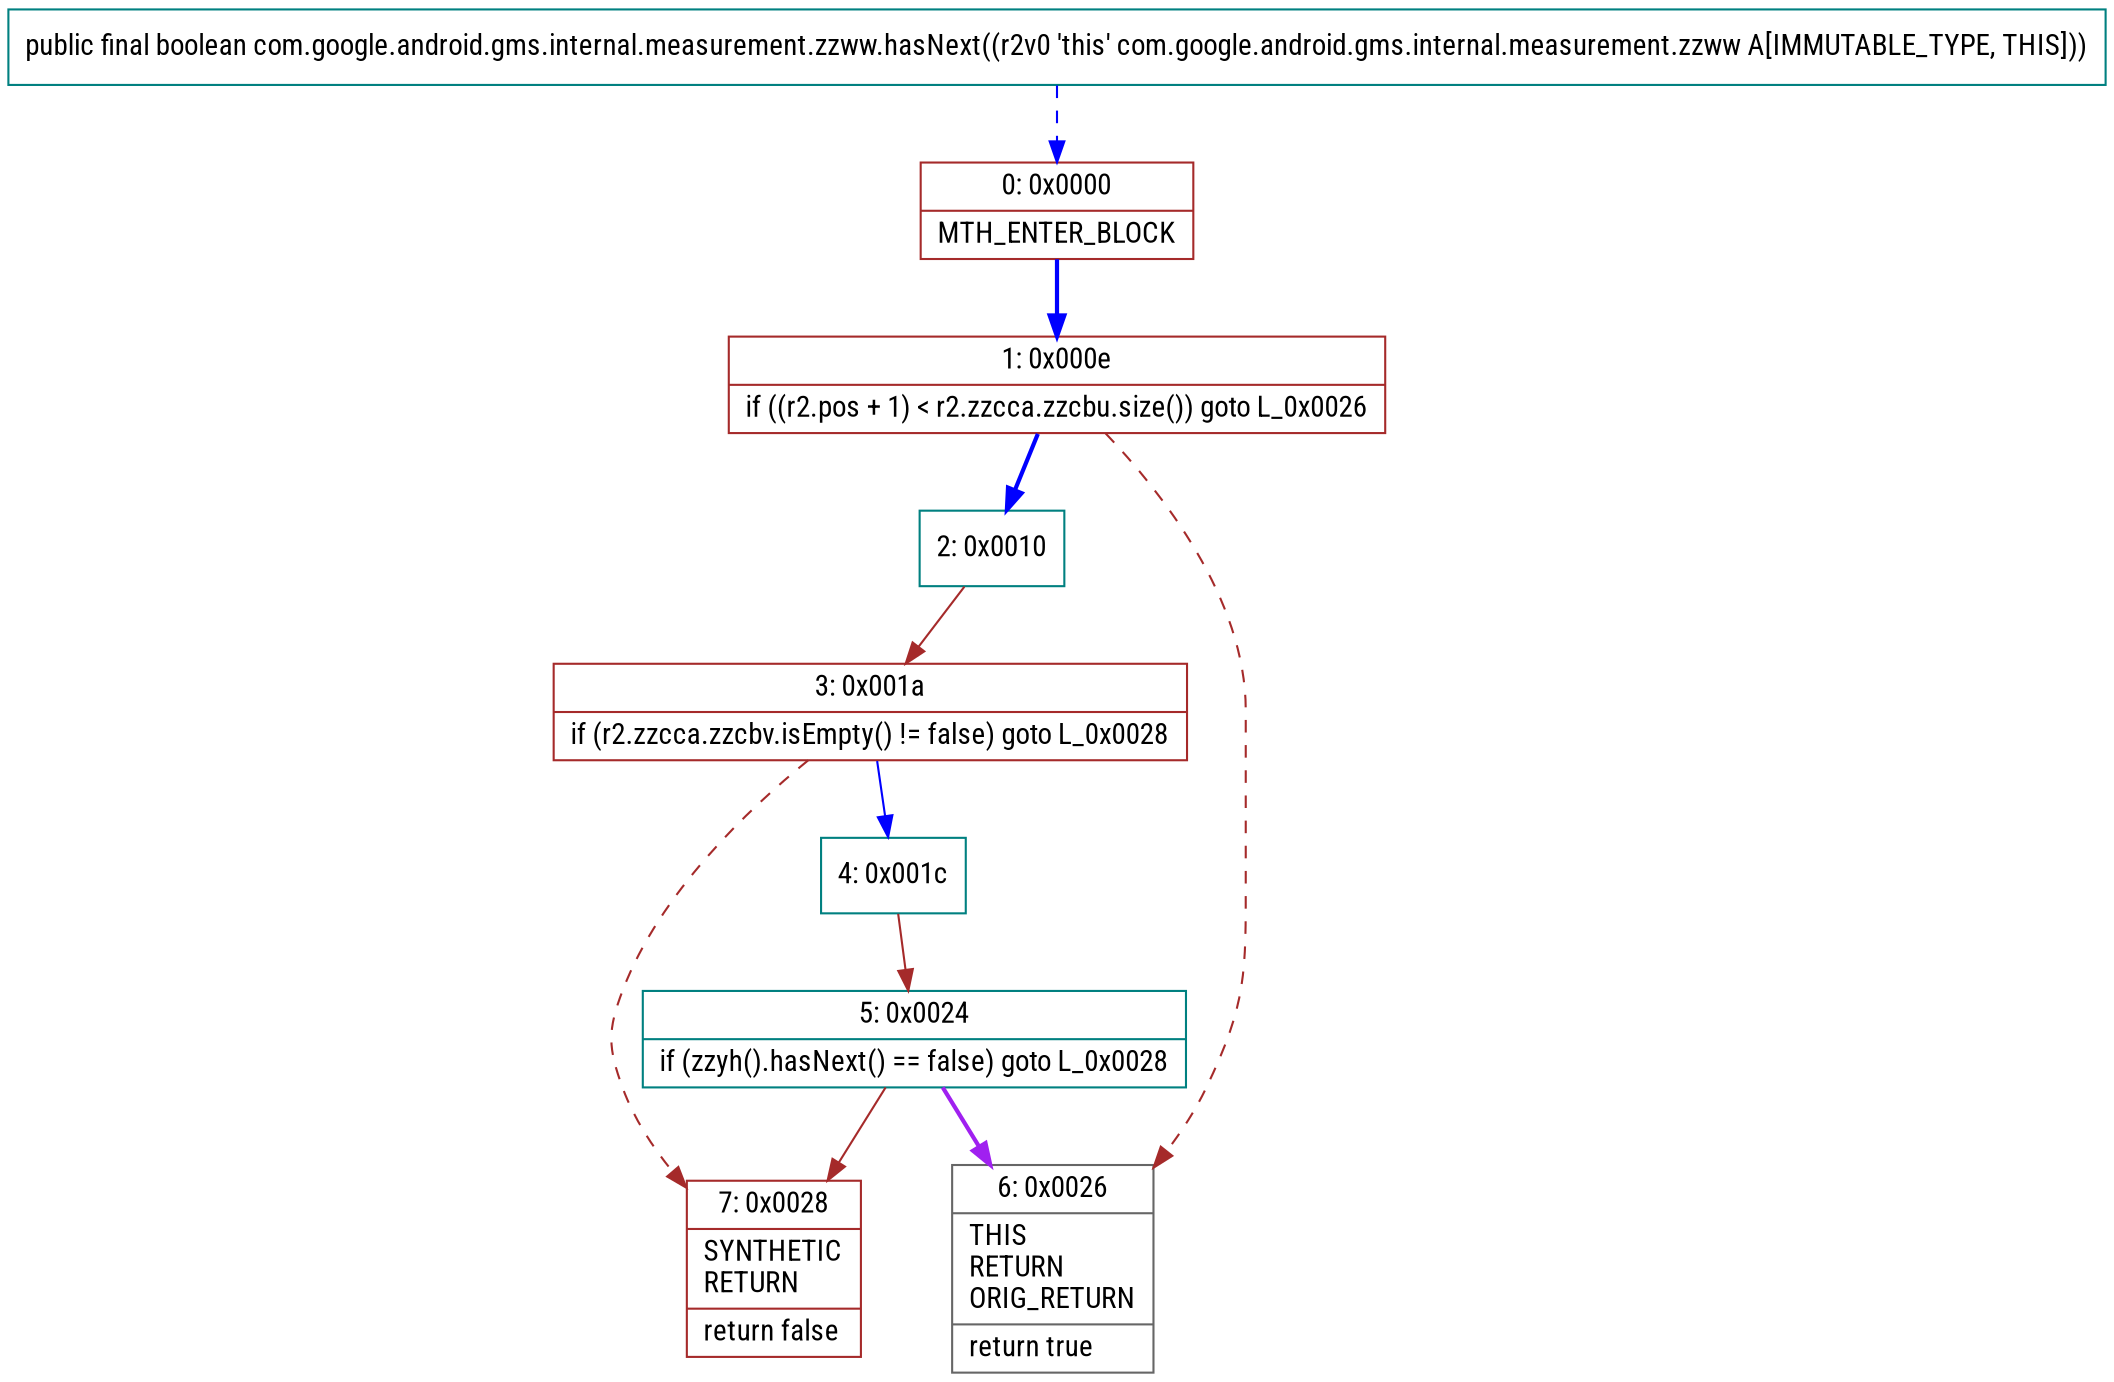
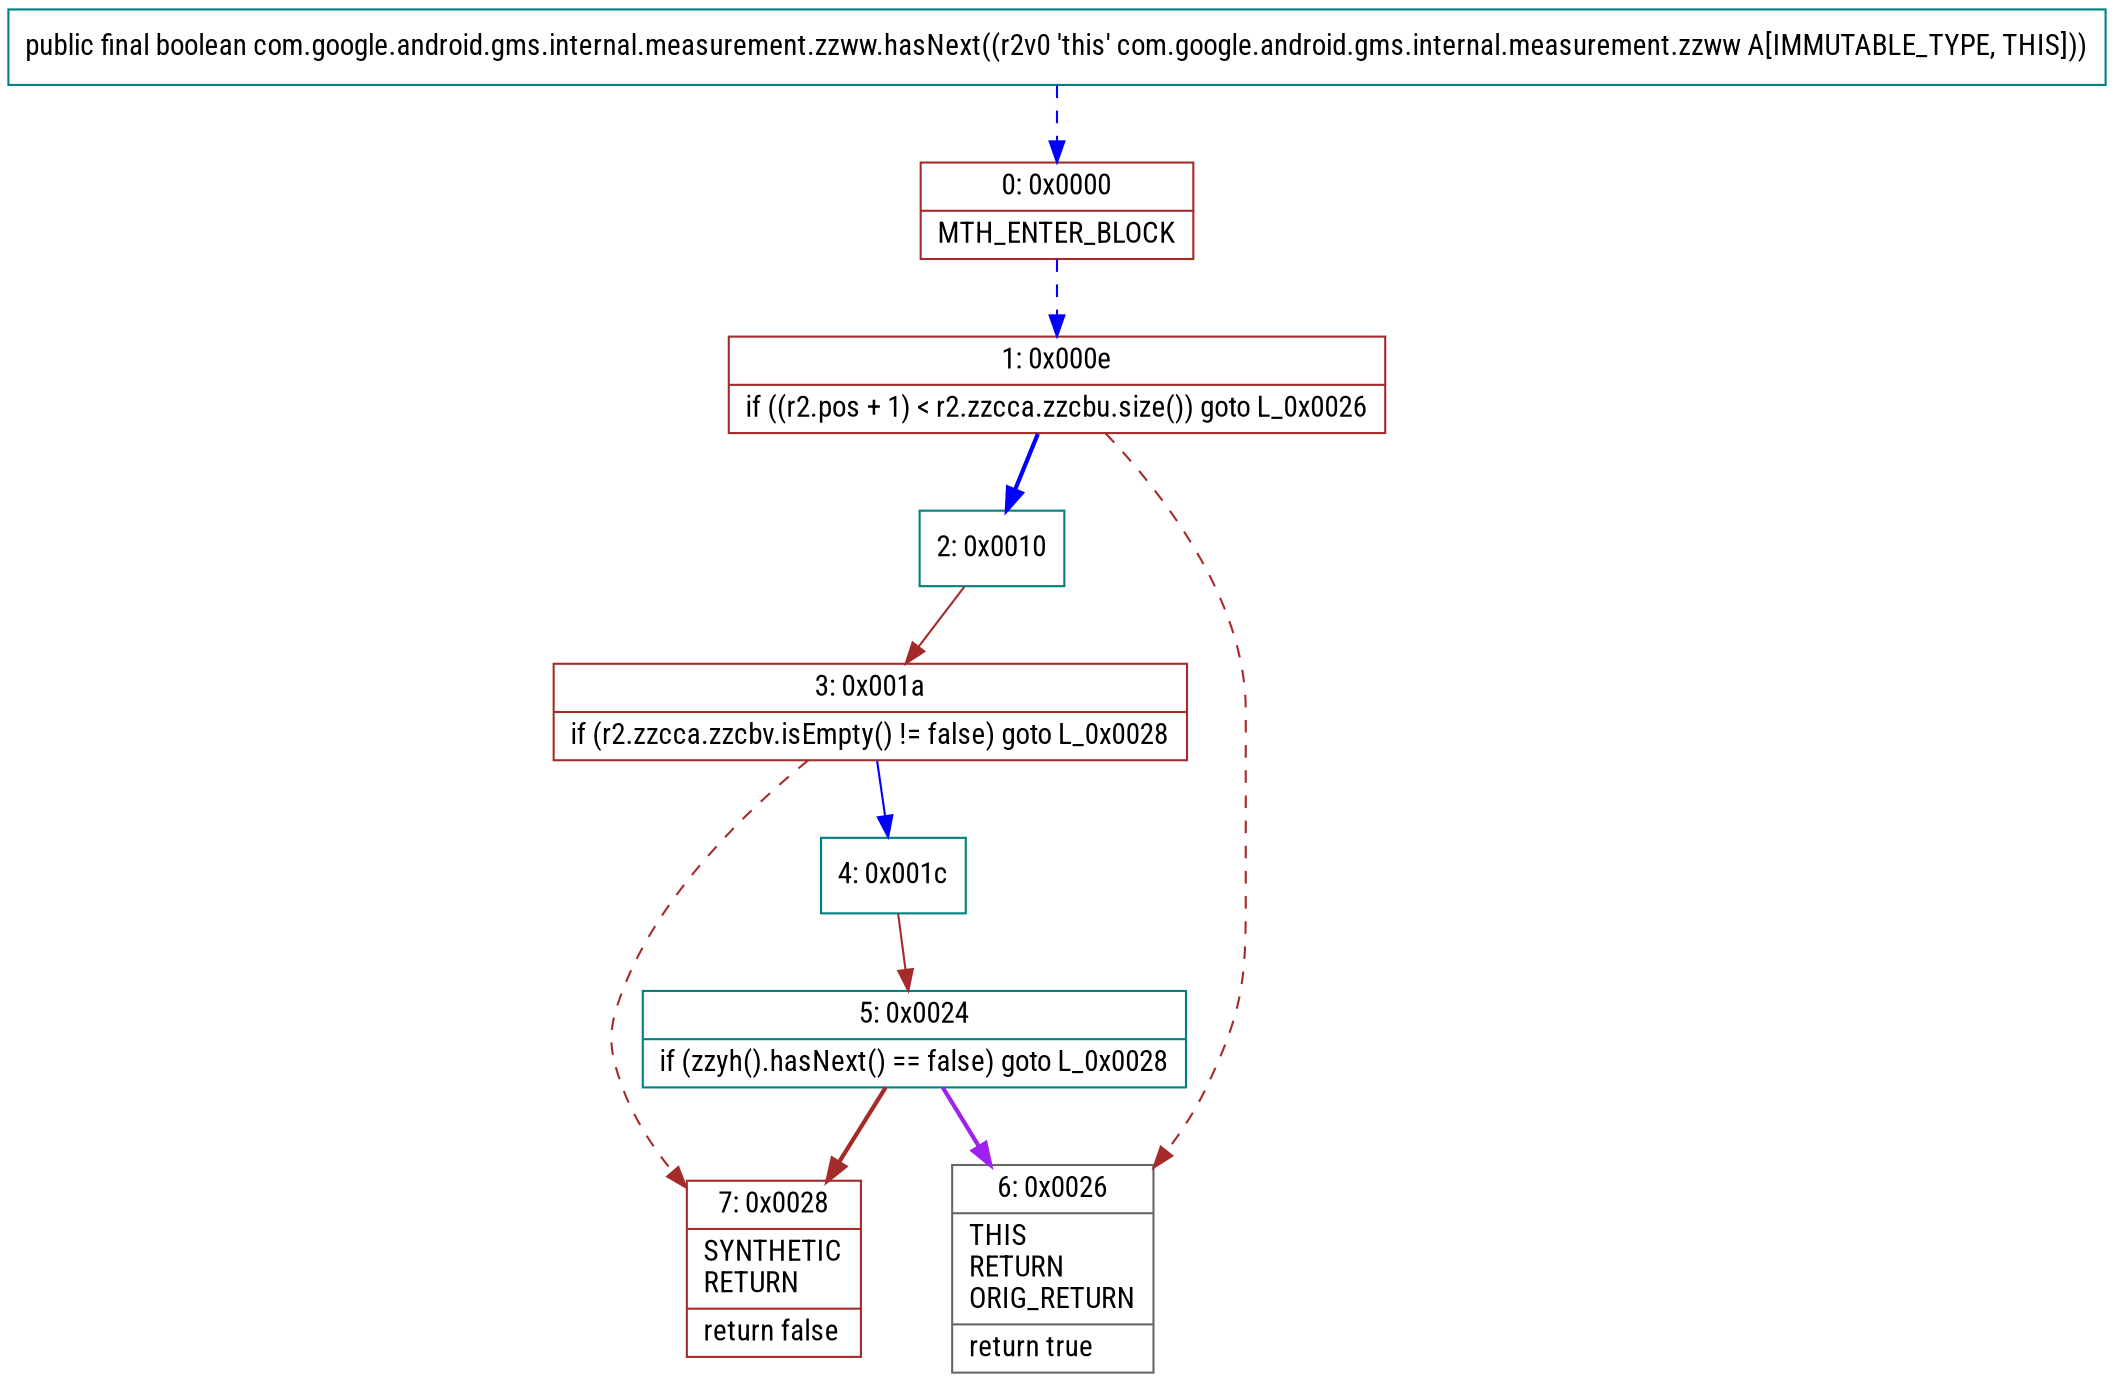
(1057, 287) -> (1057, 287)
(862, 1125) -> (862, 1125)
